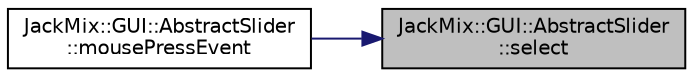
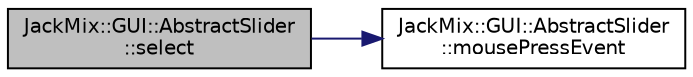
(337, 39) -> (337, 39)
